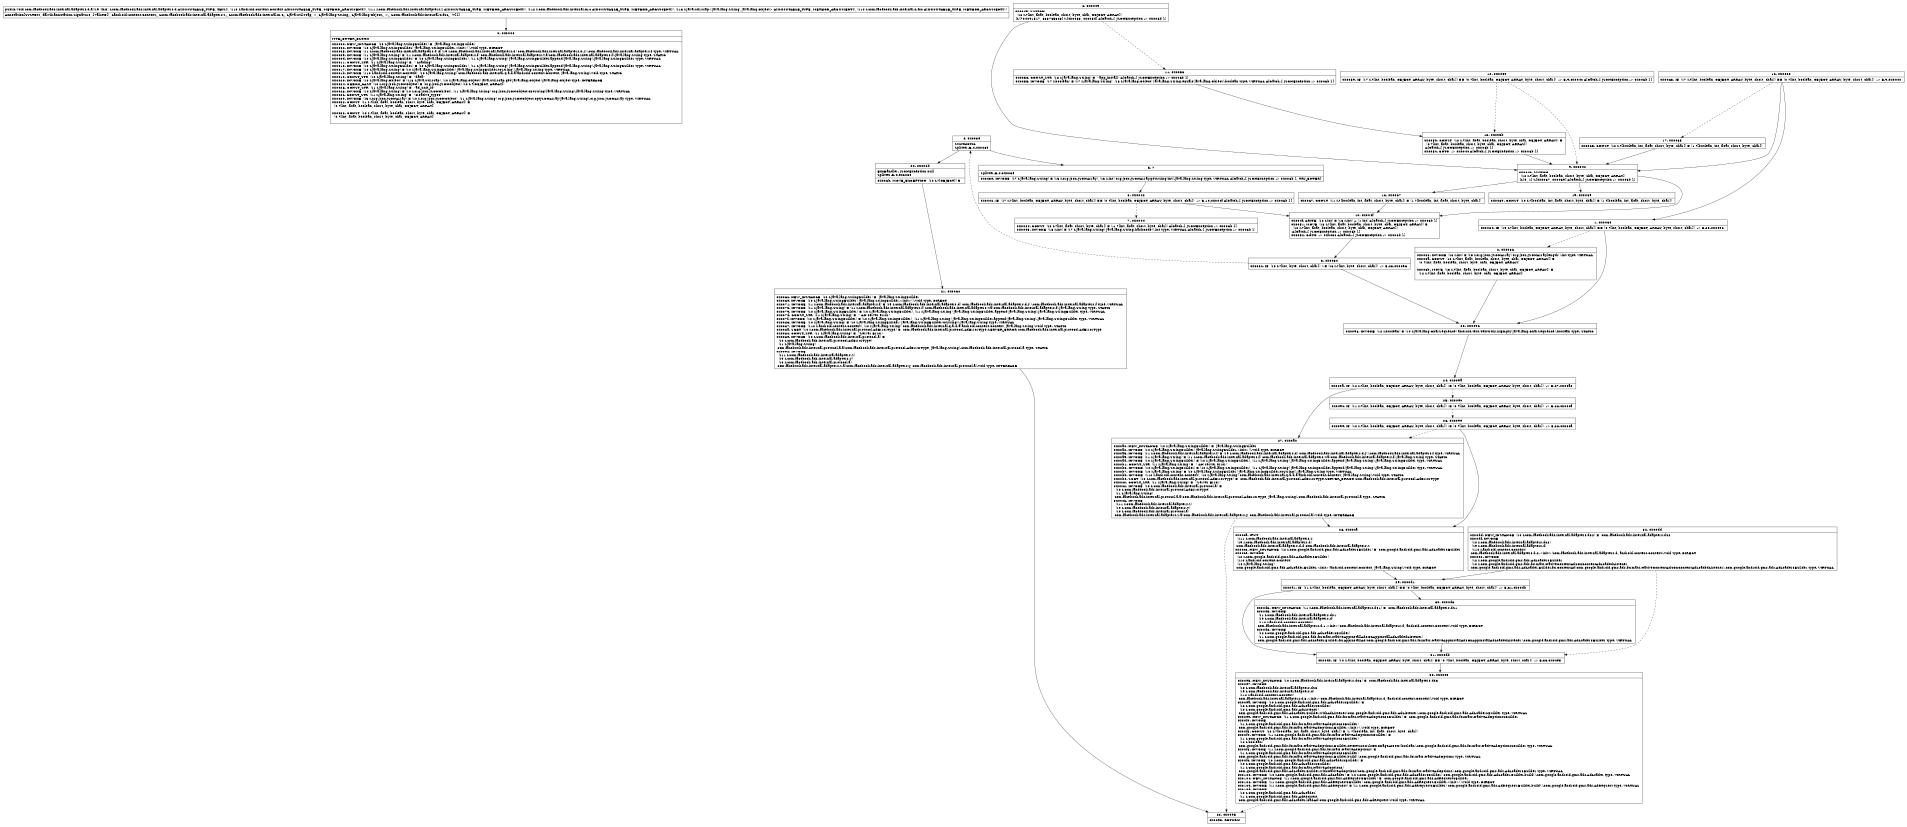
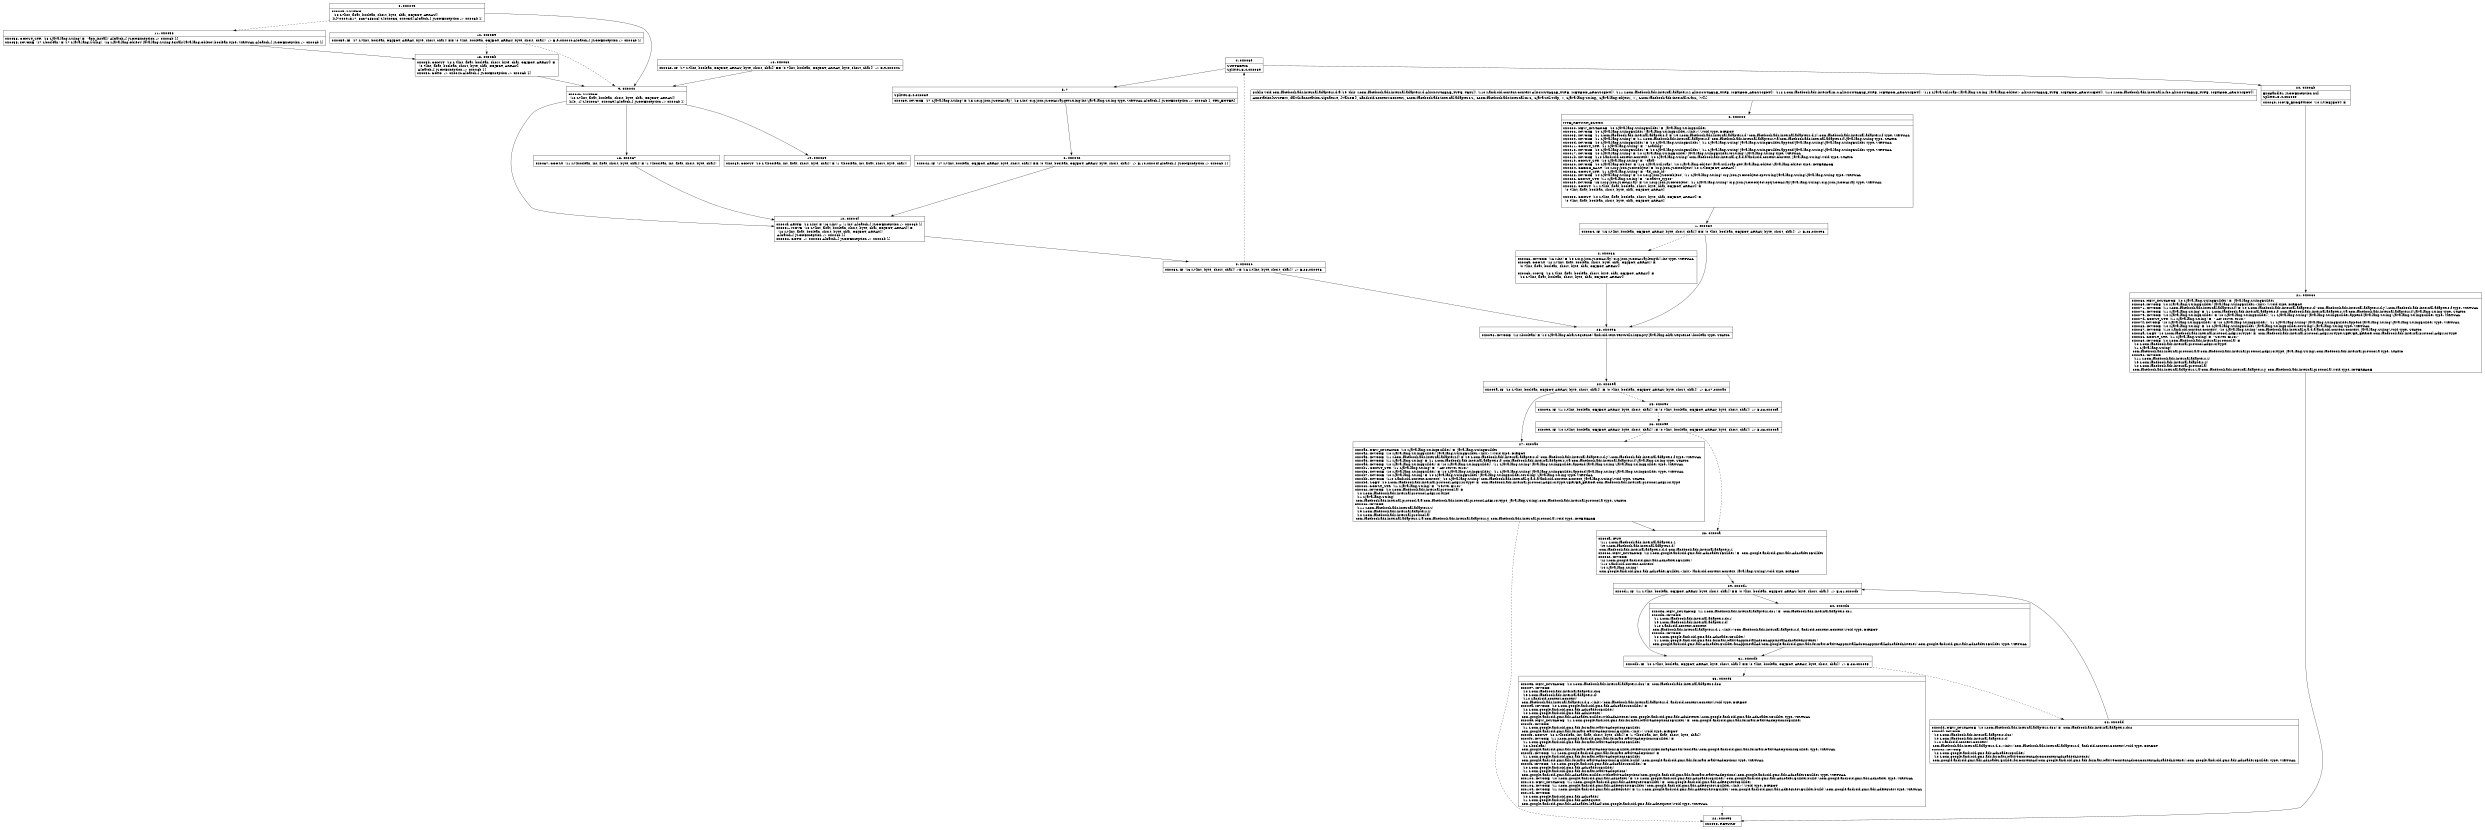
(351, 39) -> (1583, 123)
(1672, 143) -> none
(1753, 179) -> (1711, 214)
(1136, 225) -> none
(1479, 480) -> (1720, 472)
(1639, 641) -> (1968, 686)
(1440, 667) -> (1745, 670)
